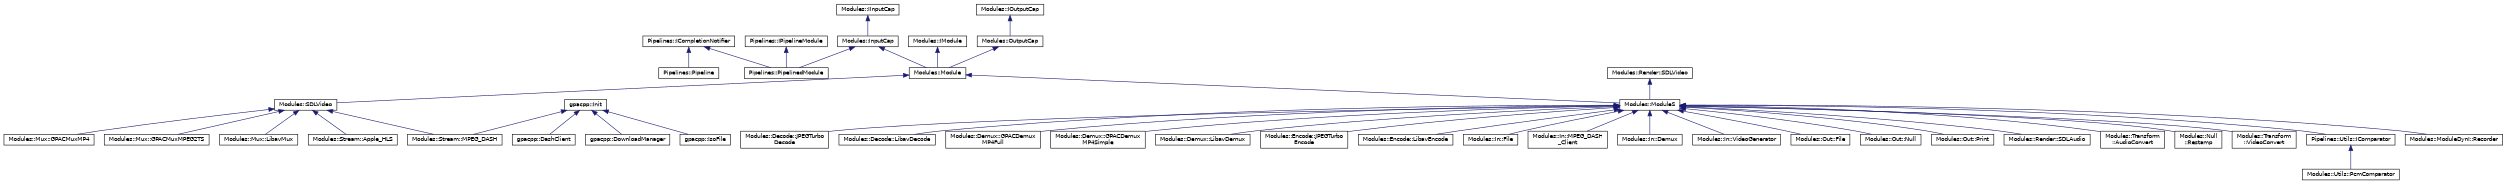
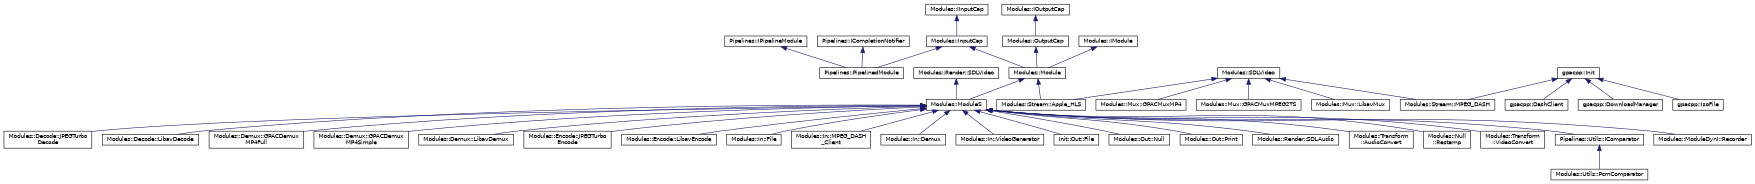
(689, 73) -> none
(620, 89) -> (1040, 92)
(1820, 140) -> (1076, 140)
